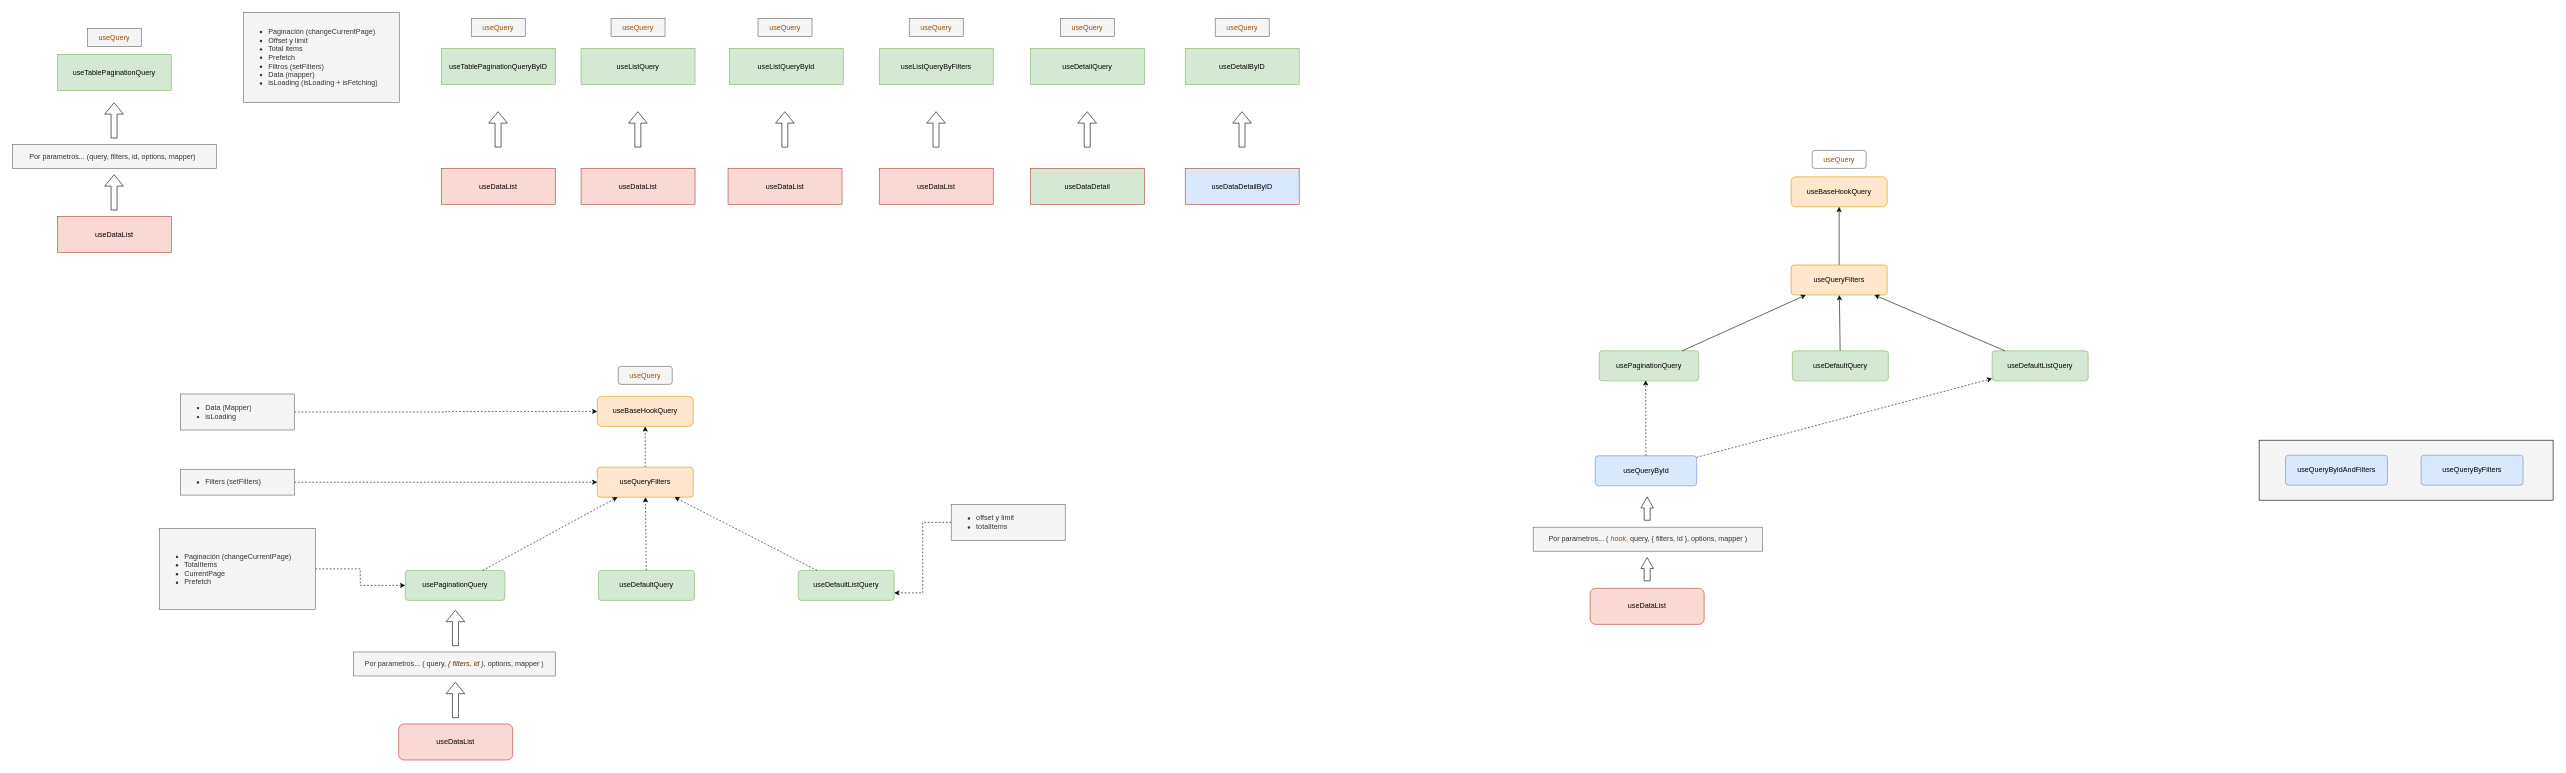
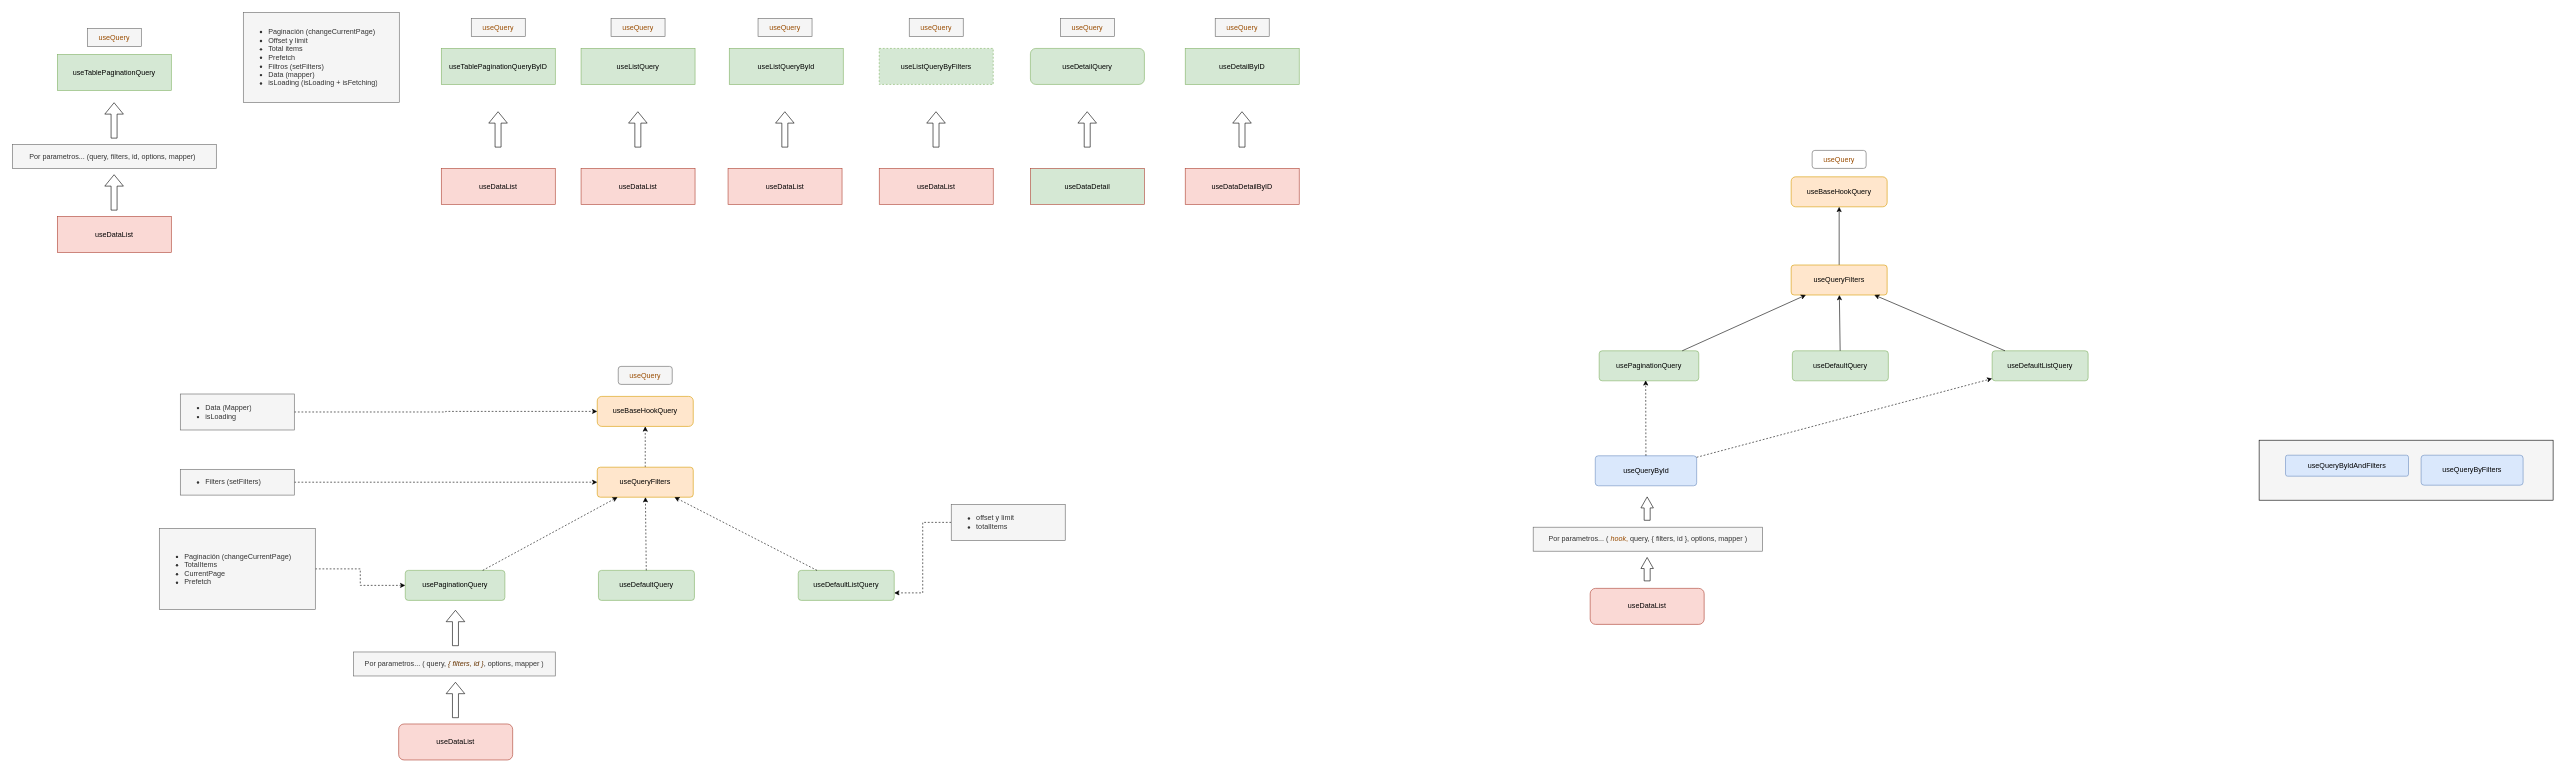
(936, 66) -> (936, 66)
(1088, 66) -> (1088, 66)
(1242, 186) -> (1242, 186)
(2337, 470) -> (2347, 466)
